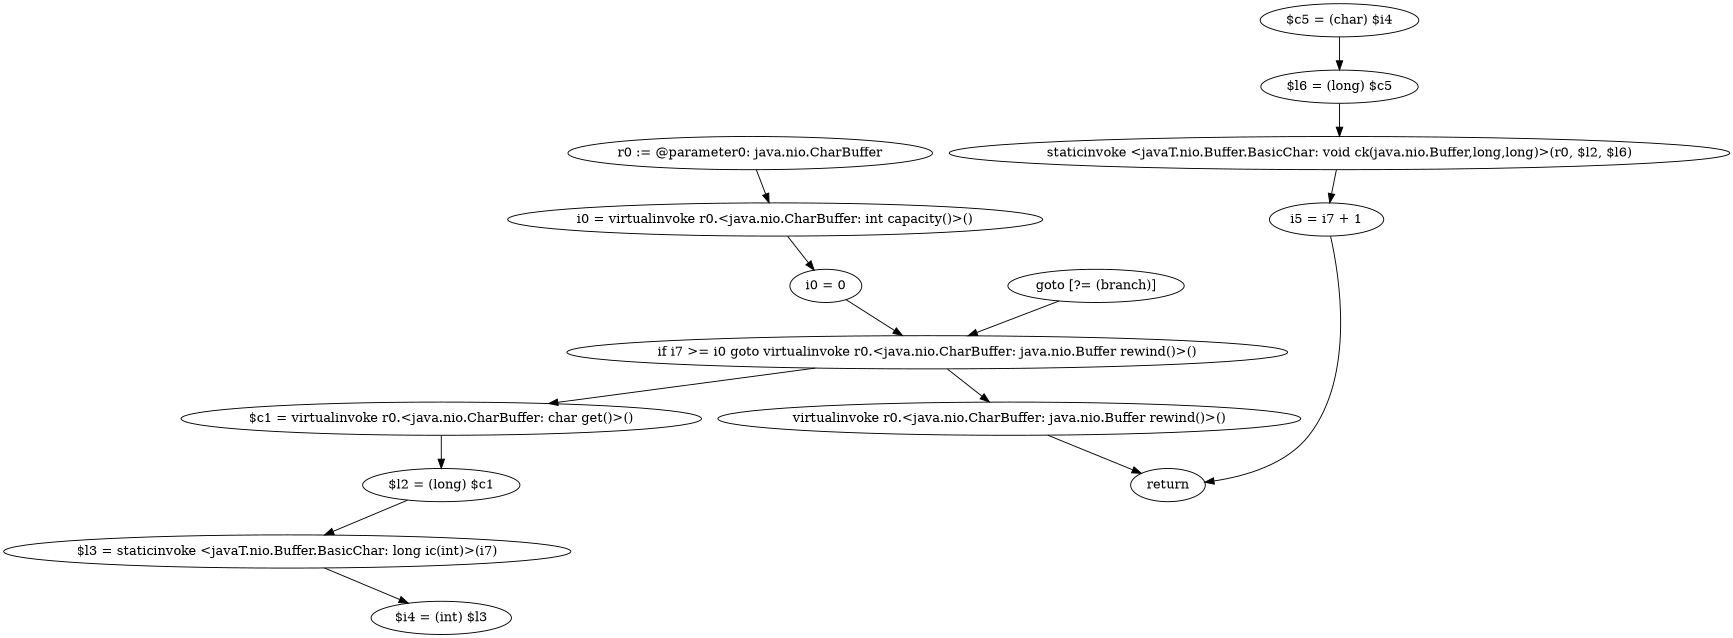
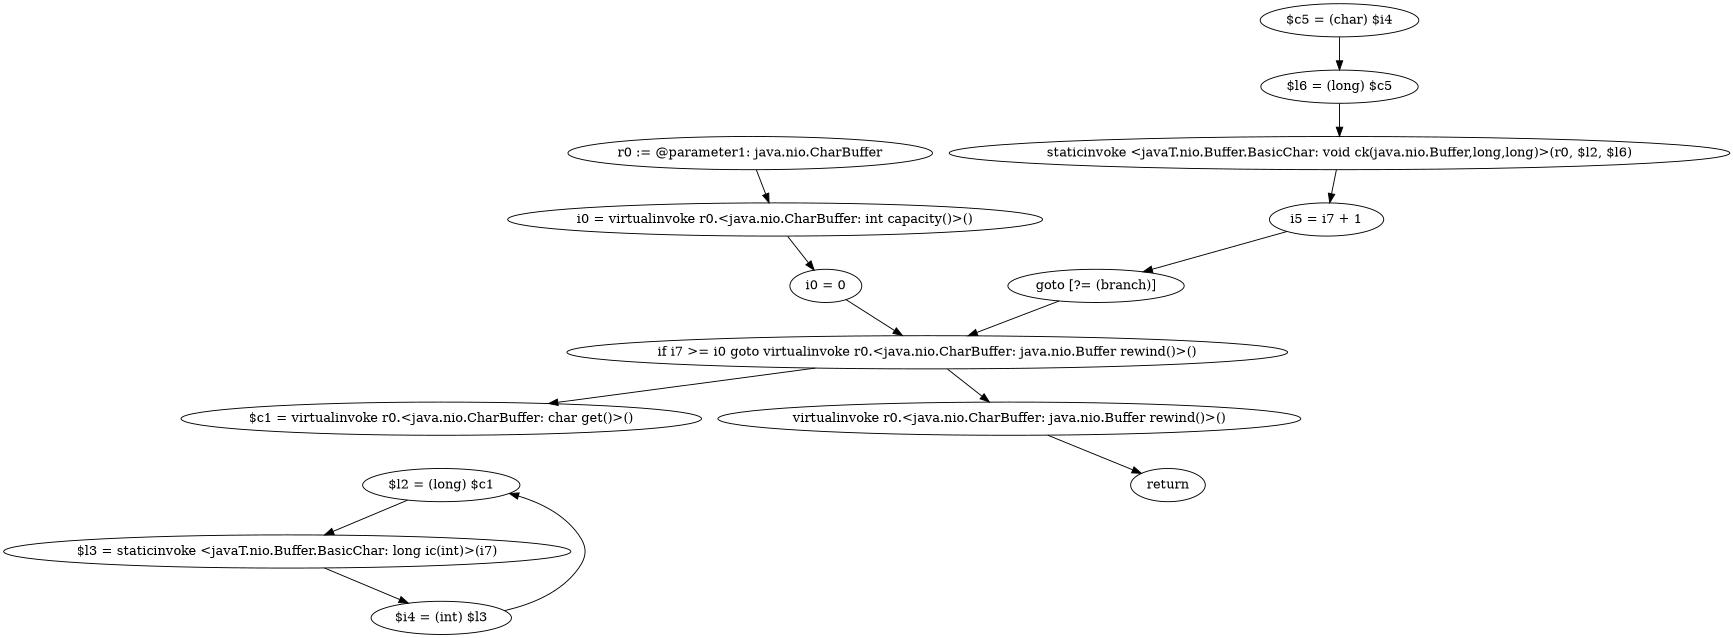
(750, 153) -> (750, 153)
(1331, 392) -> (1220, 250)
(441, 447) -> (584, 559)
